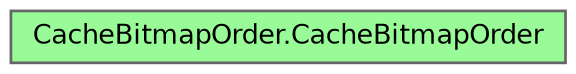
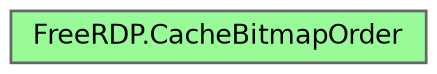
(288, 37) -> (219, 37)
